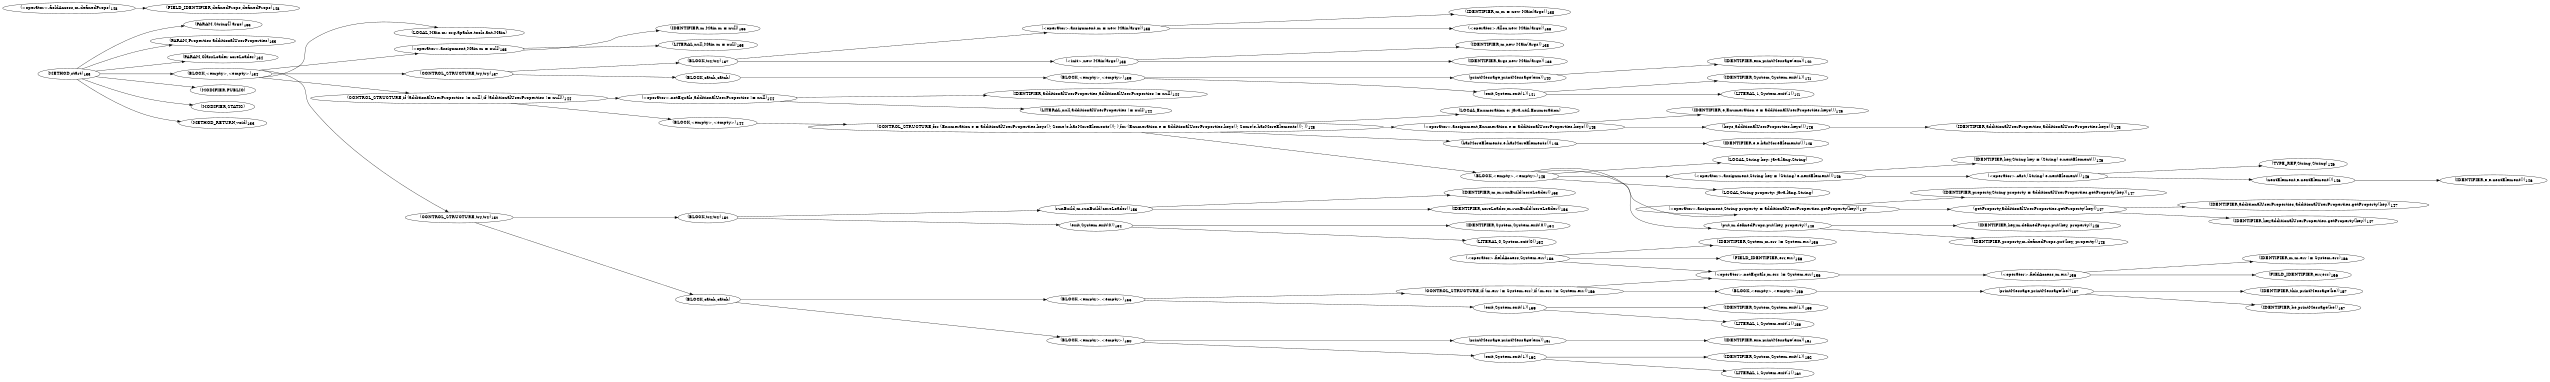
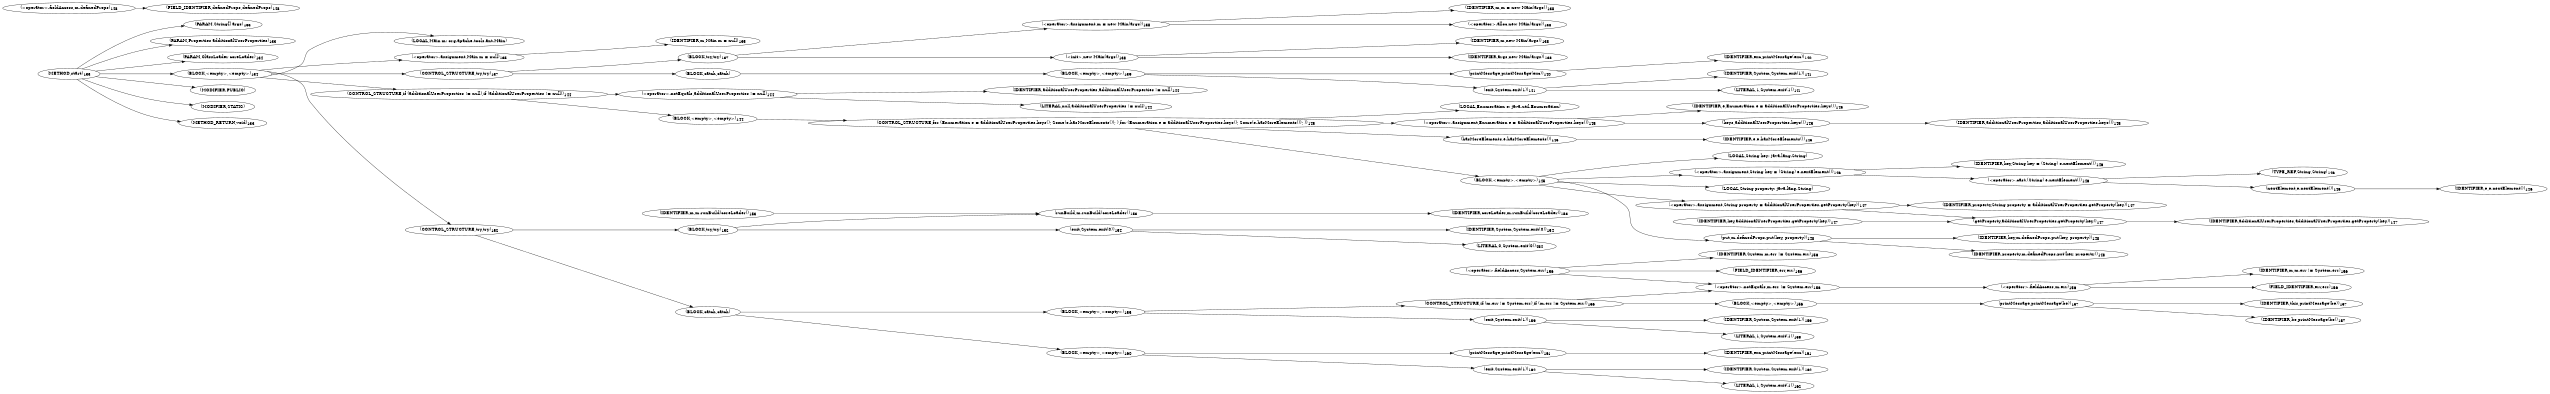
(708, 45) -> none
(1298, 201) -> (905, 214)
(2168, 215) -> (1905, 222)
(1540, 242) -> (1540, 246)
